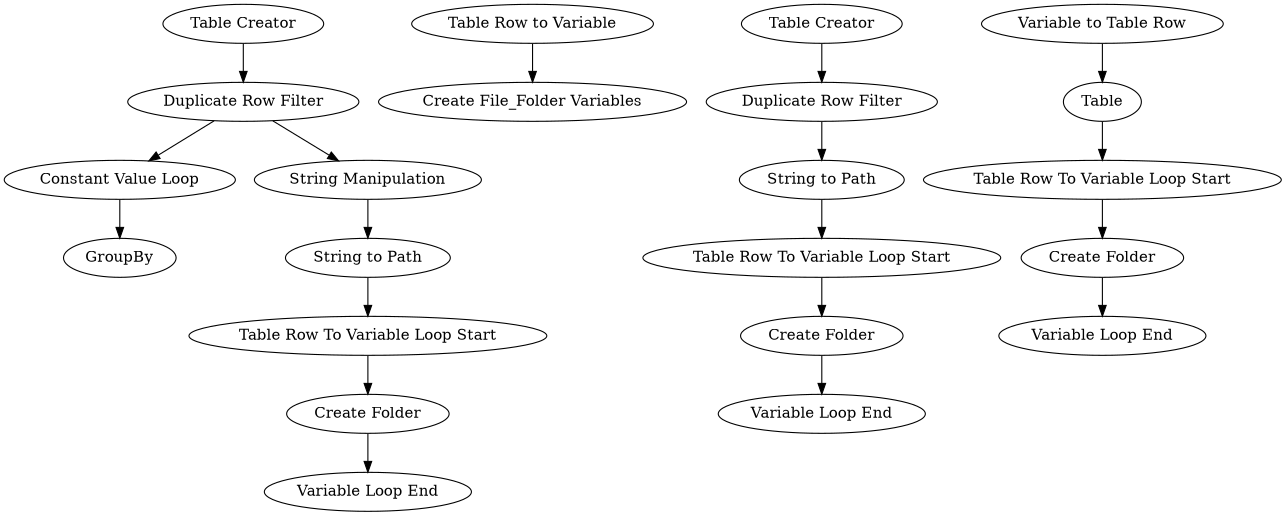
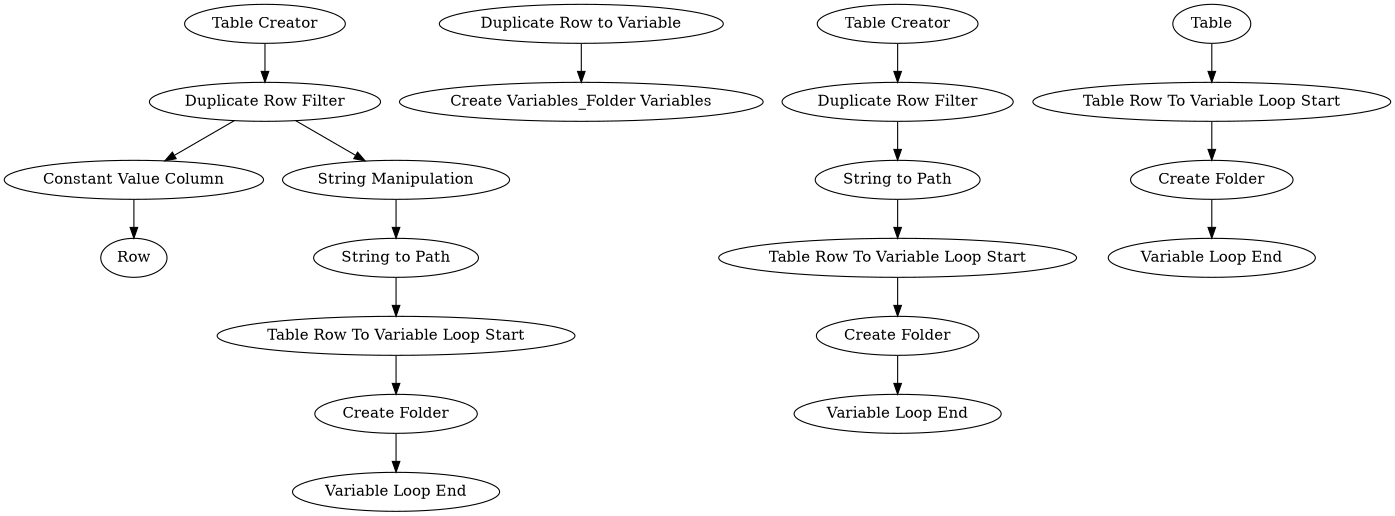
(533, 24) -> (581, 24)
(1102, 24) -> none
(533, 102) -> (581, 102)
(120, 180) -> (134, 180)
(120, 258) -> (134, 258)
